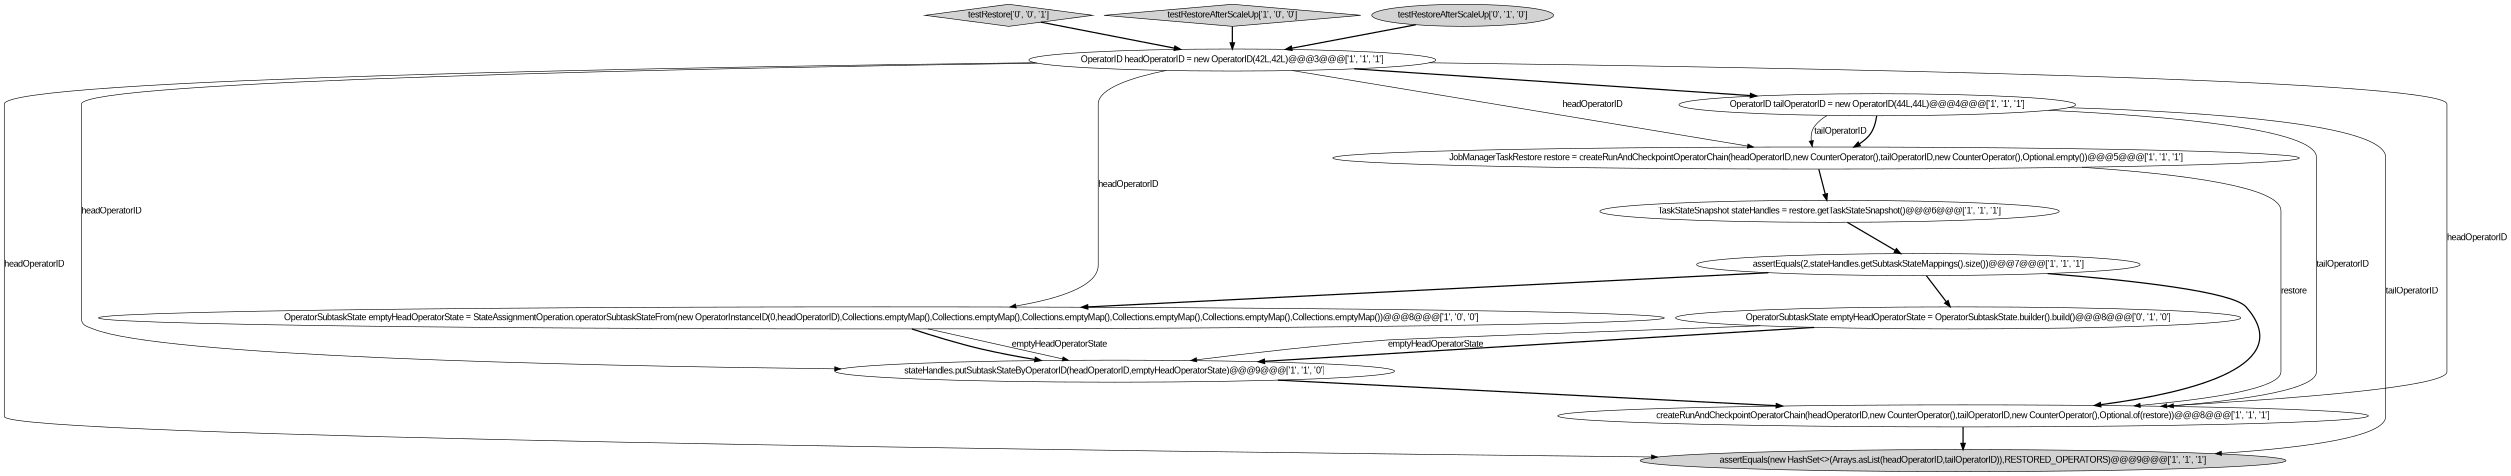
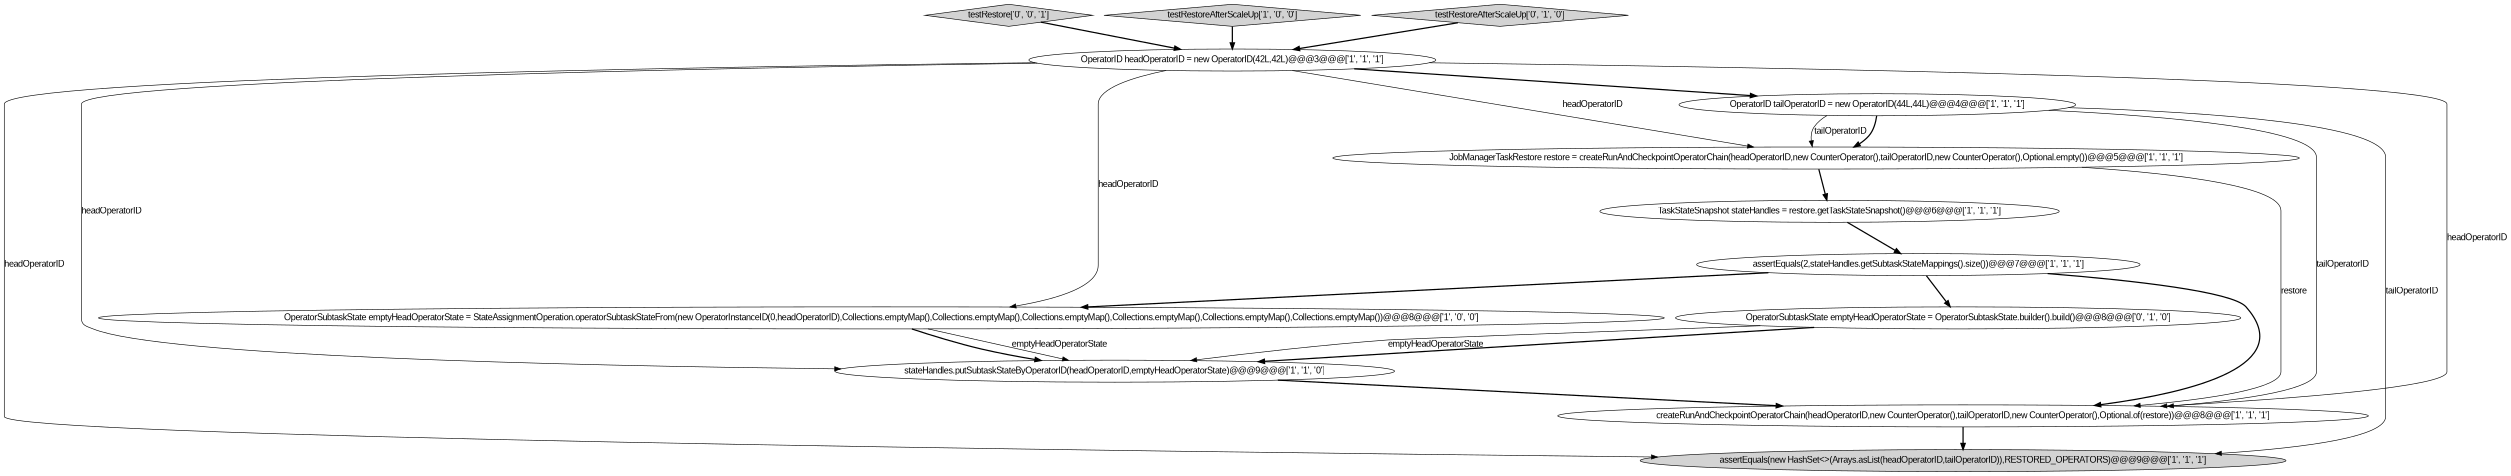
(1463, 15) -> (1500, 15)
